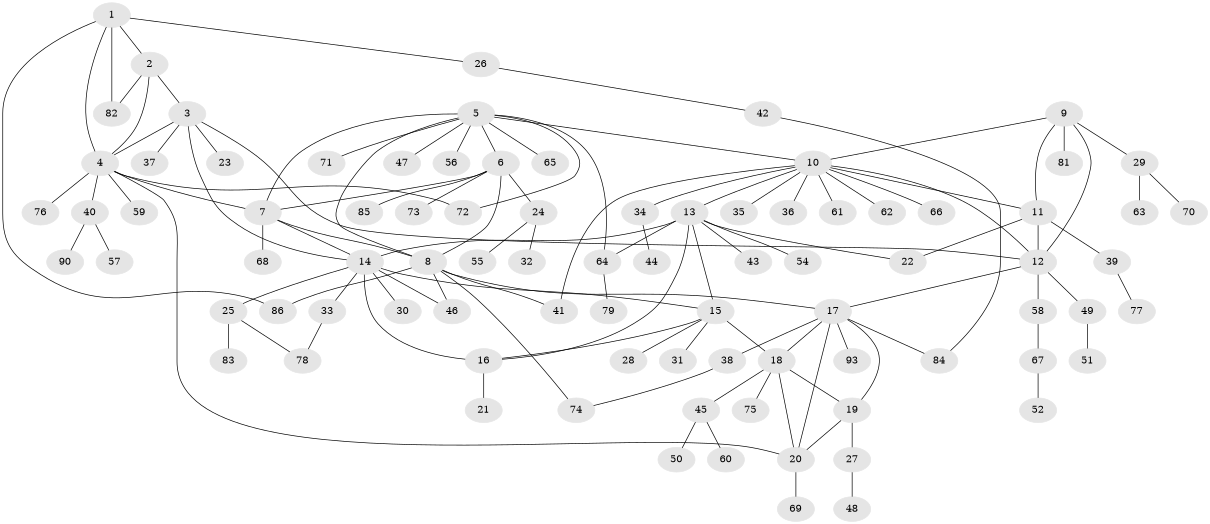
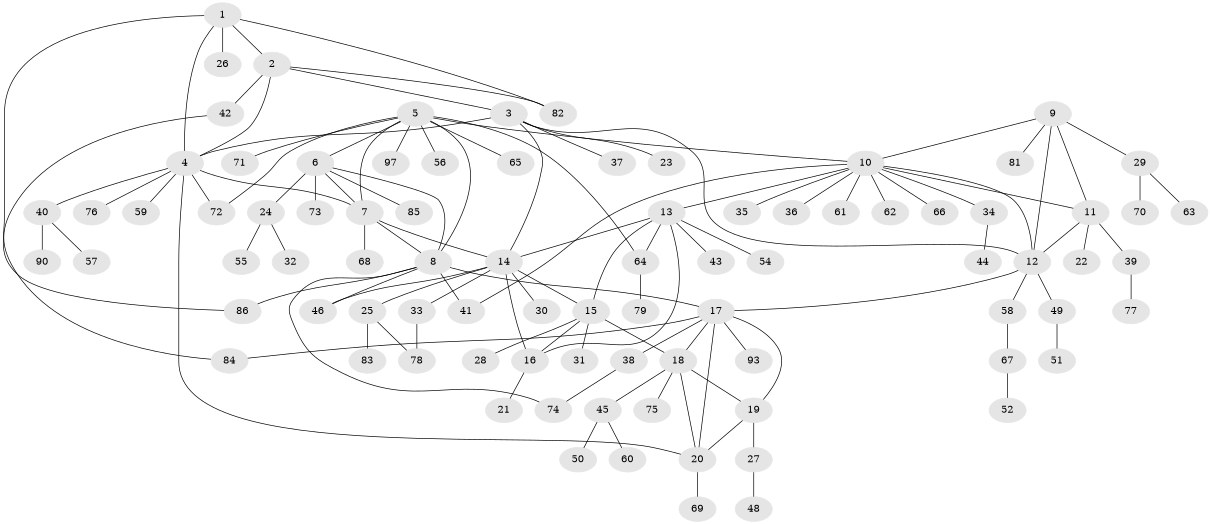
(622, 89) -> (249, 89)
(402, 163) -> (391, 163)
(791, 242) -> none
